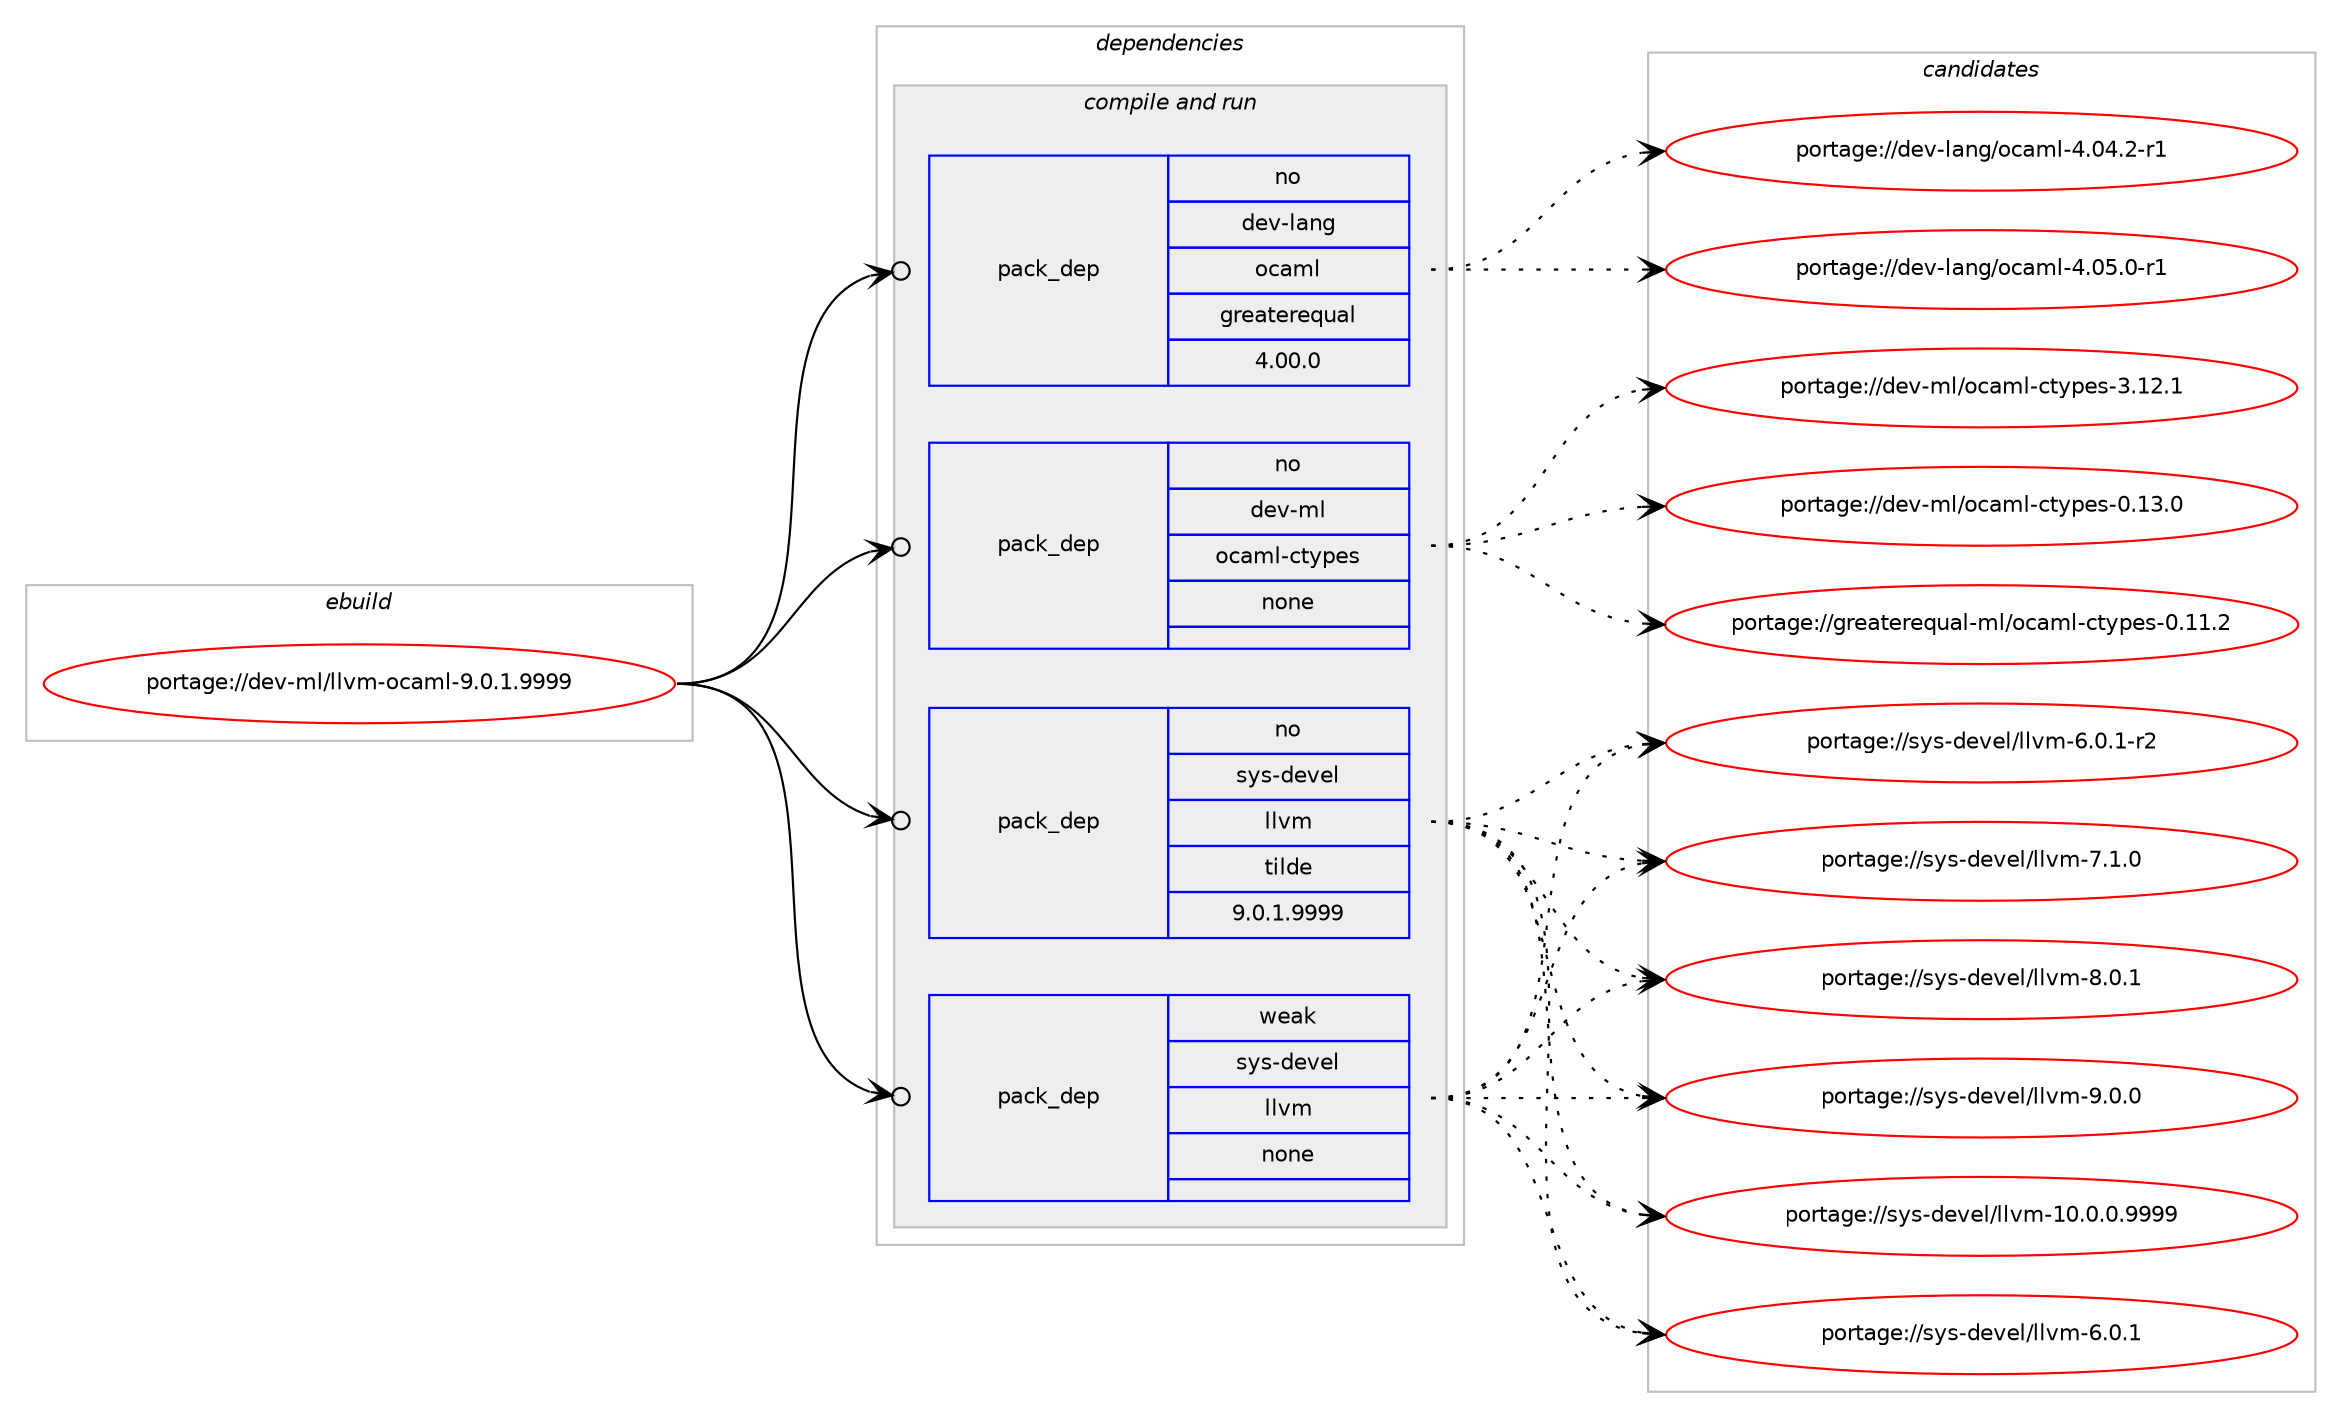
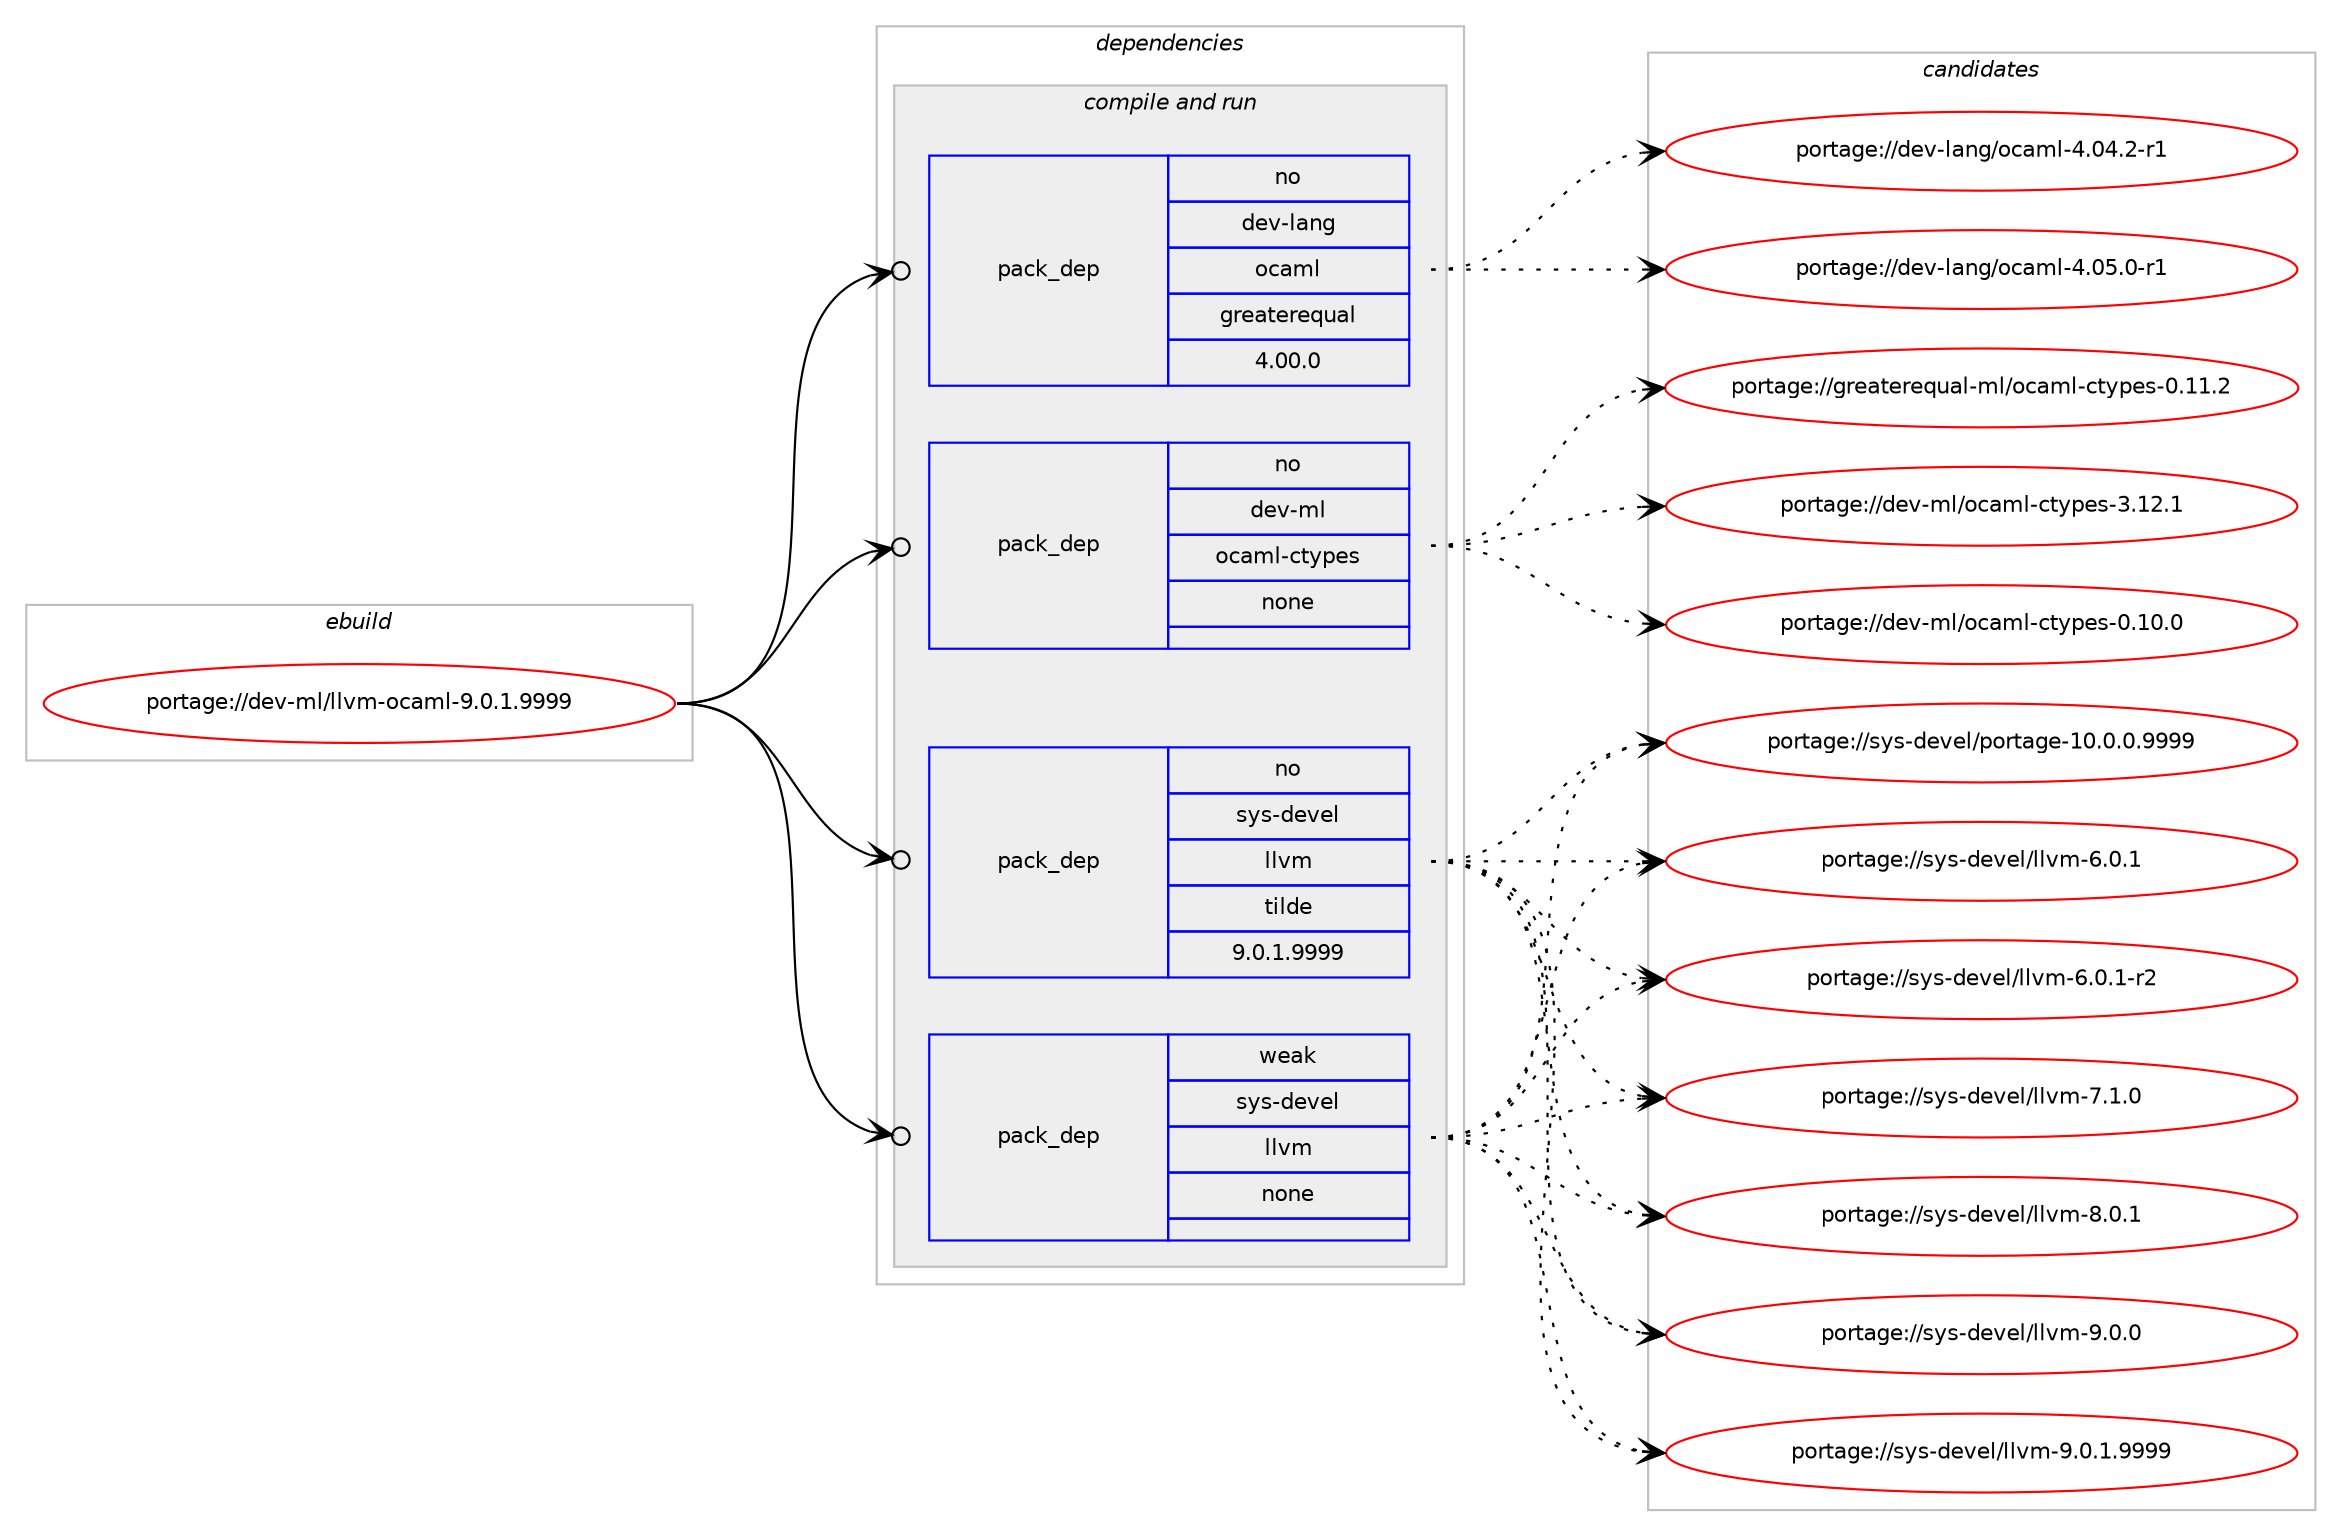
(1982, 506) -> (1982, 625)
(1982, 1216) -> (1982, 743)
none -> (1982, 1453)
